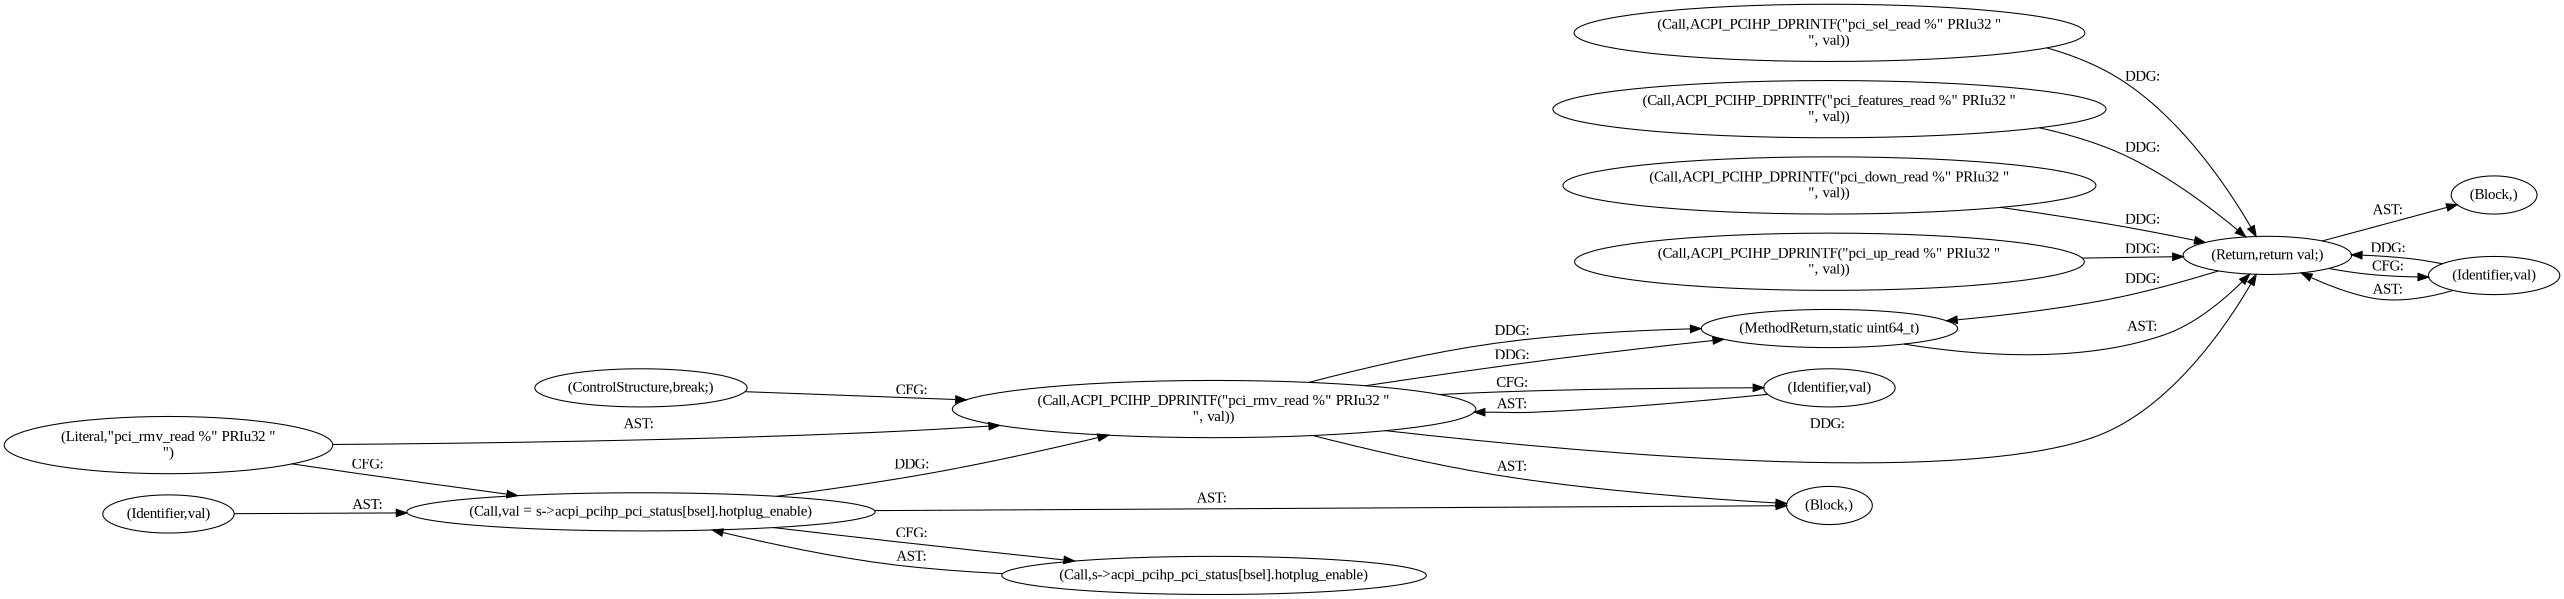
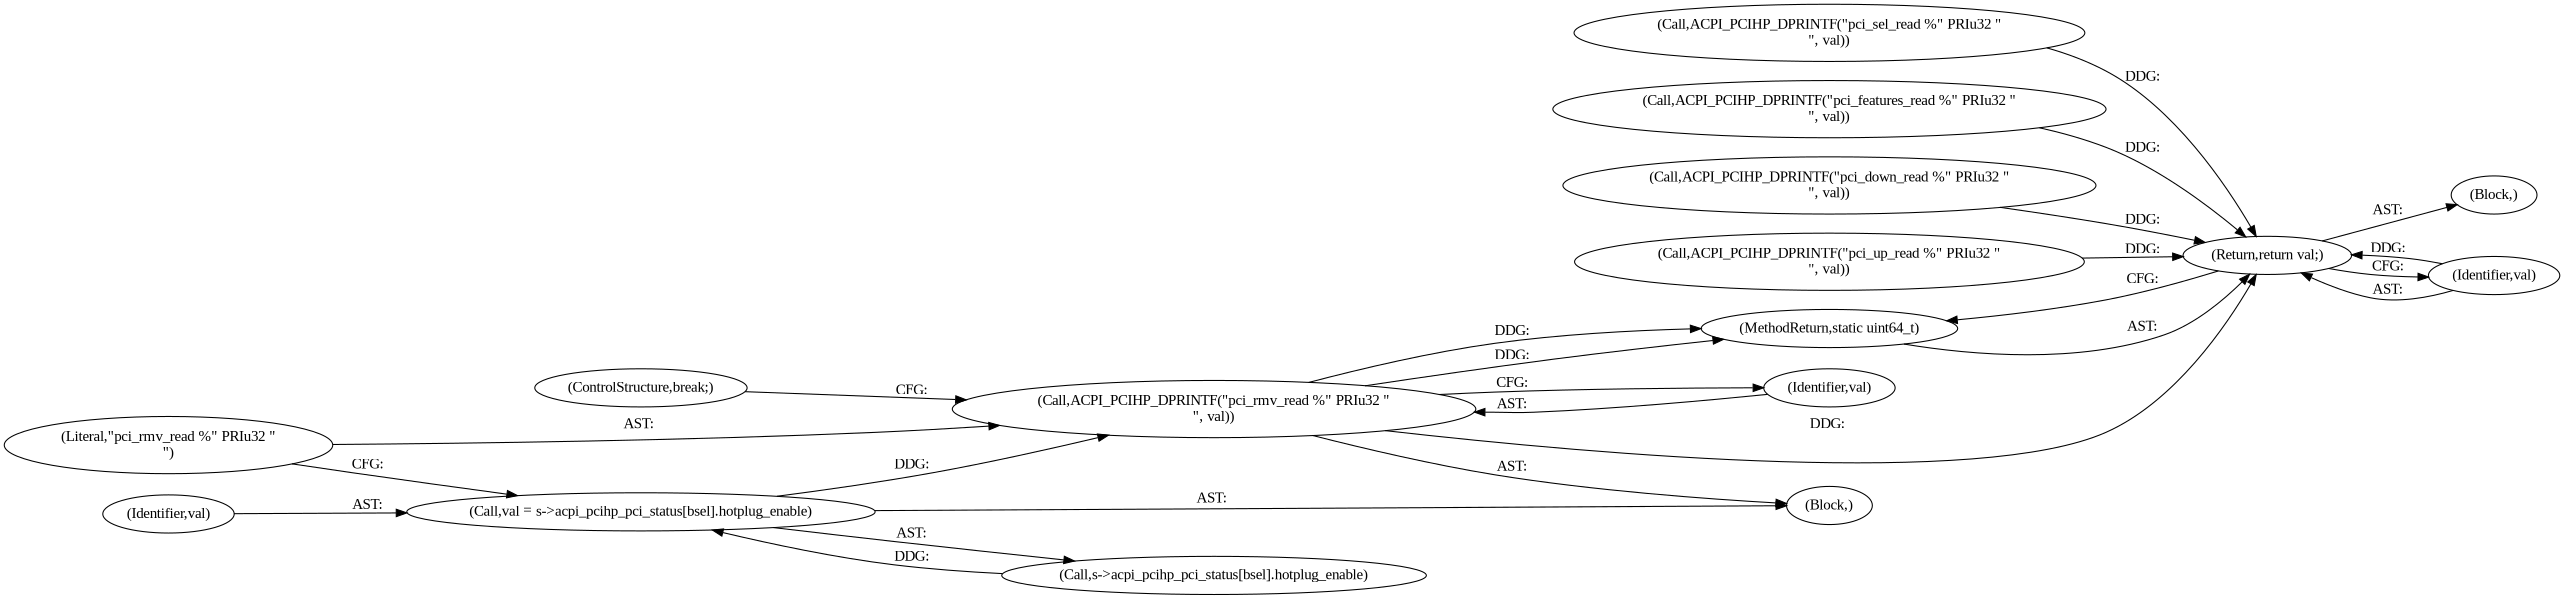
(2145, 279) -> (2145, 279)
(914, 534) -> (914, 534)
(914, 557) -> (914, 557)
